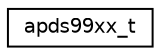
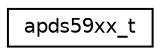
(80, 28) -> (80, 28)
